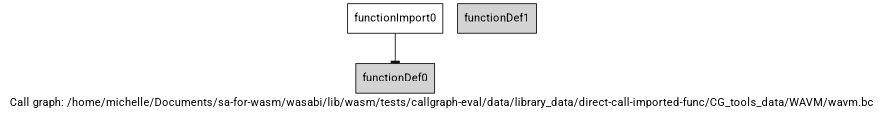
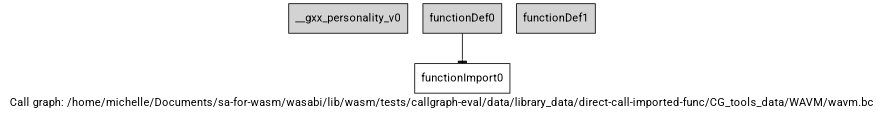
none -> (348, 18)
(395, 46) -> (462, 46)
